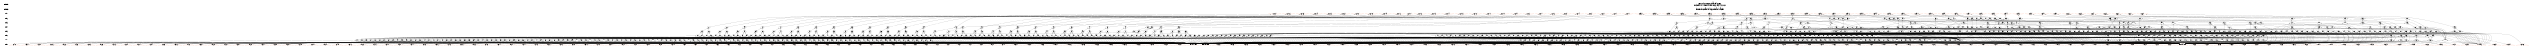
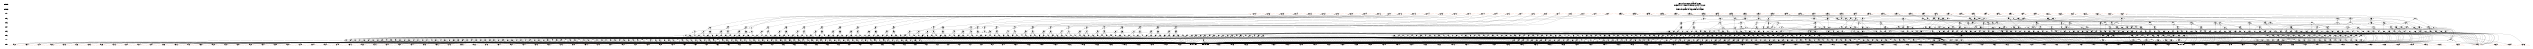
(1536, 45) -> none
